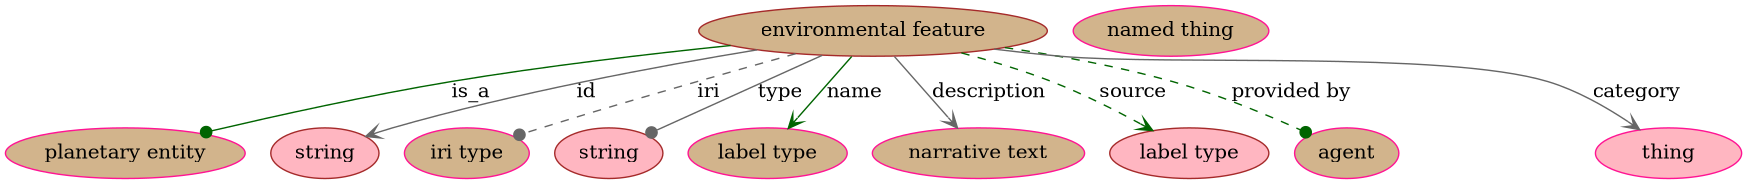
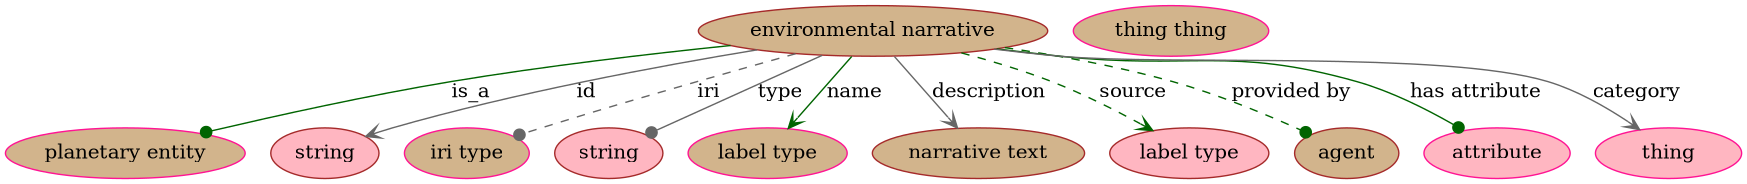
(873, 31) -> (873, 31)
(1171, 31) -> (1171, 31)
(978, 153) -> (978, 153)
(1347, 153) -> (1347, 153)
none -> (1497, 153)
